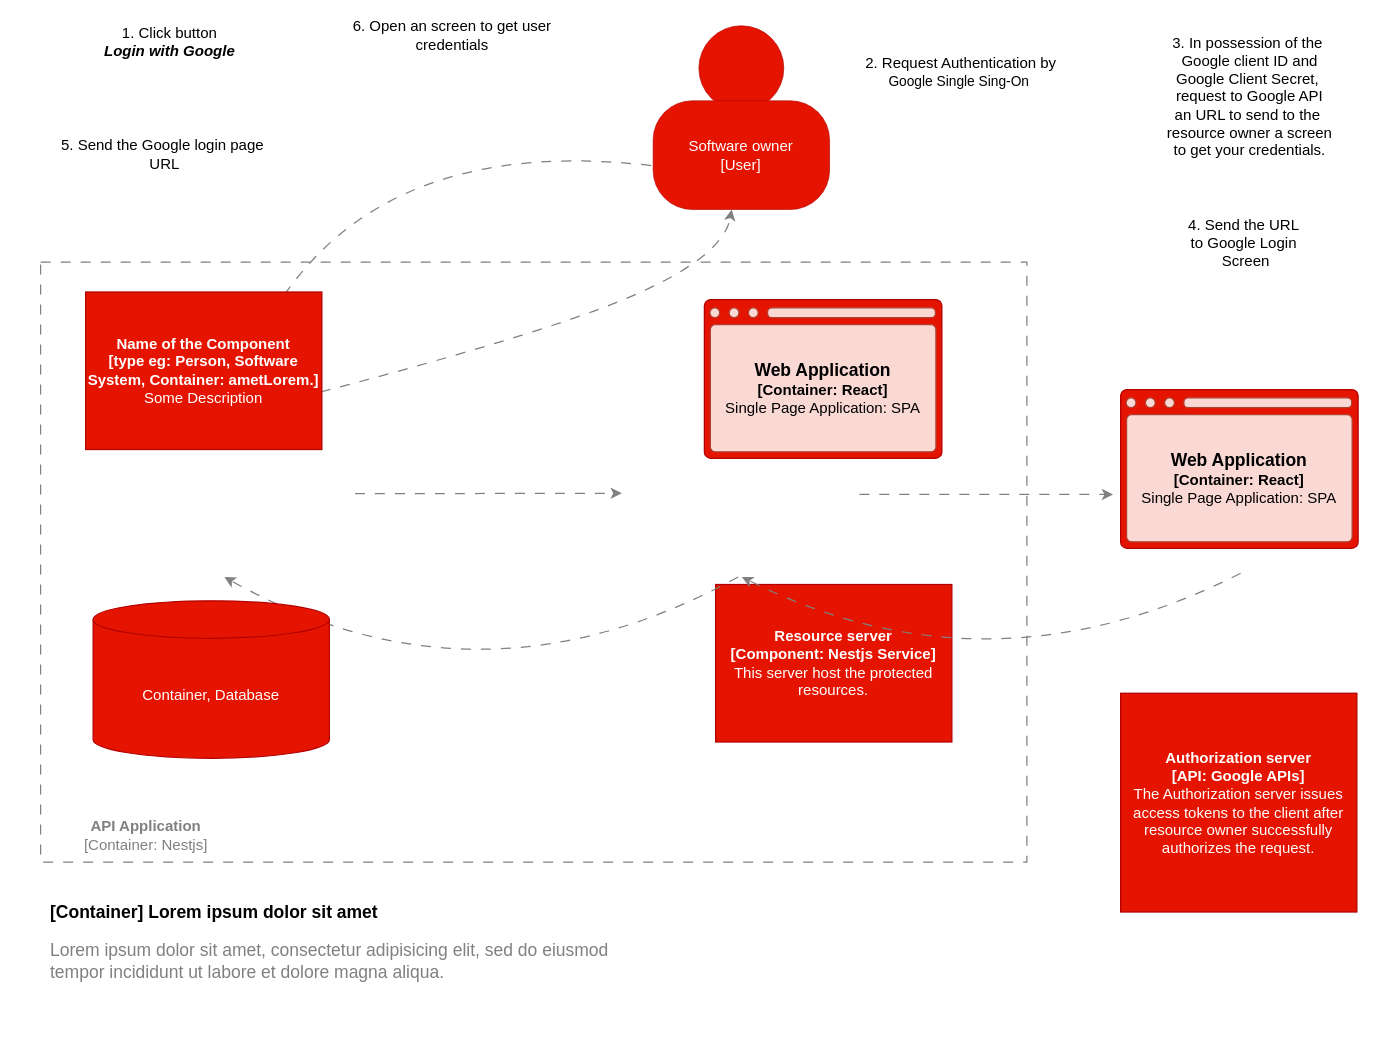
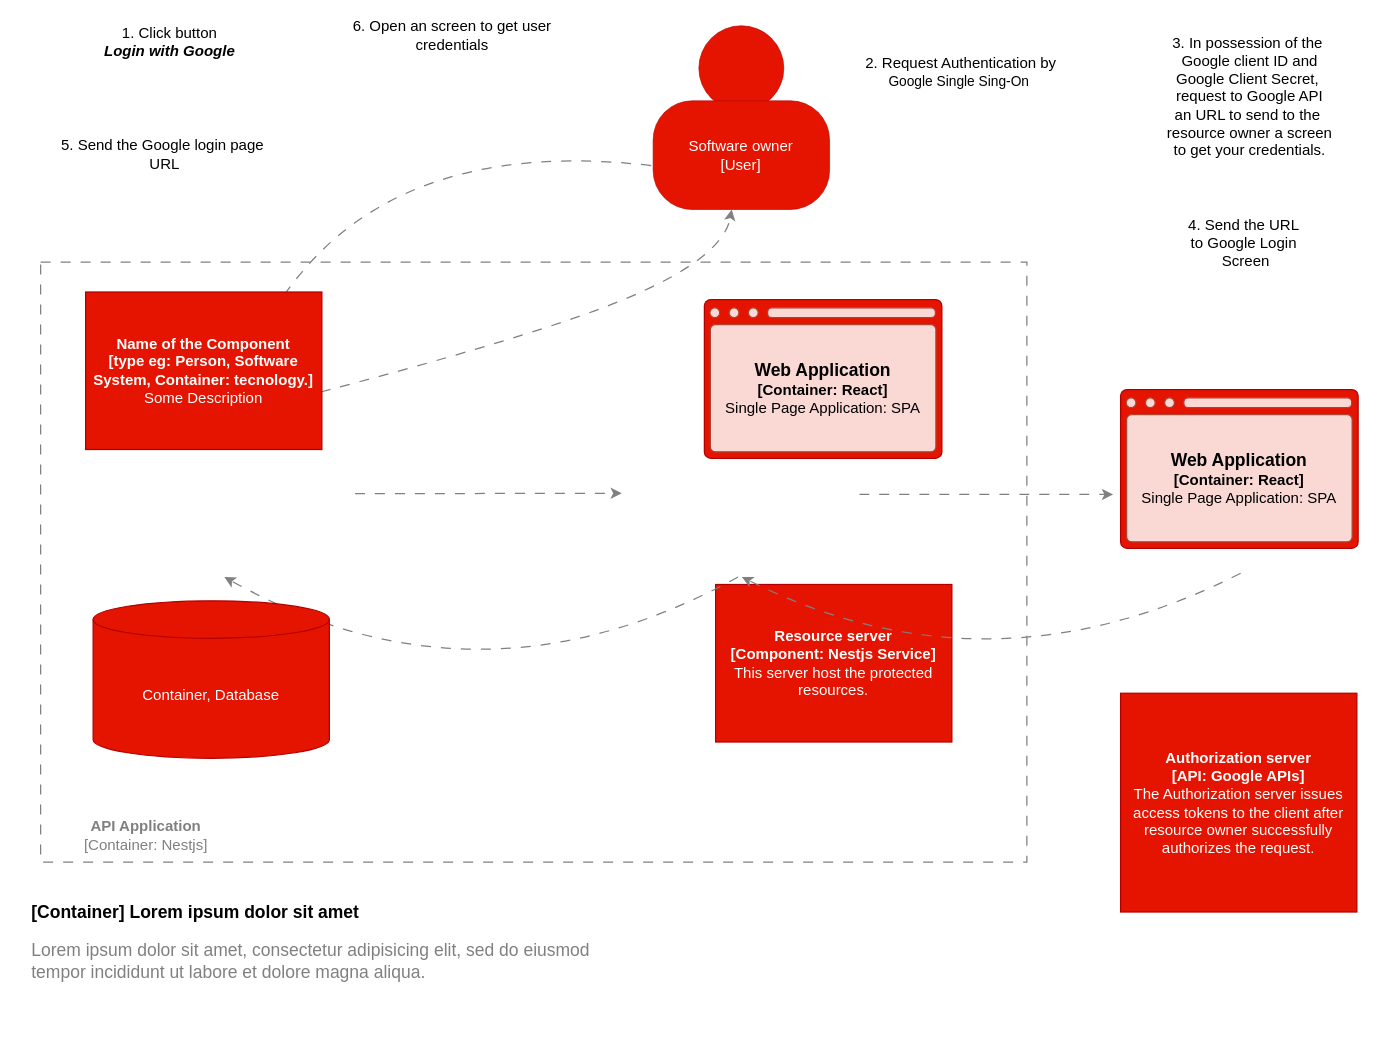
(204, 371) -> (204, 371)
(356, 958) -> (337, 958)
